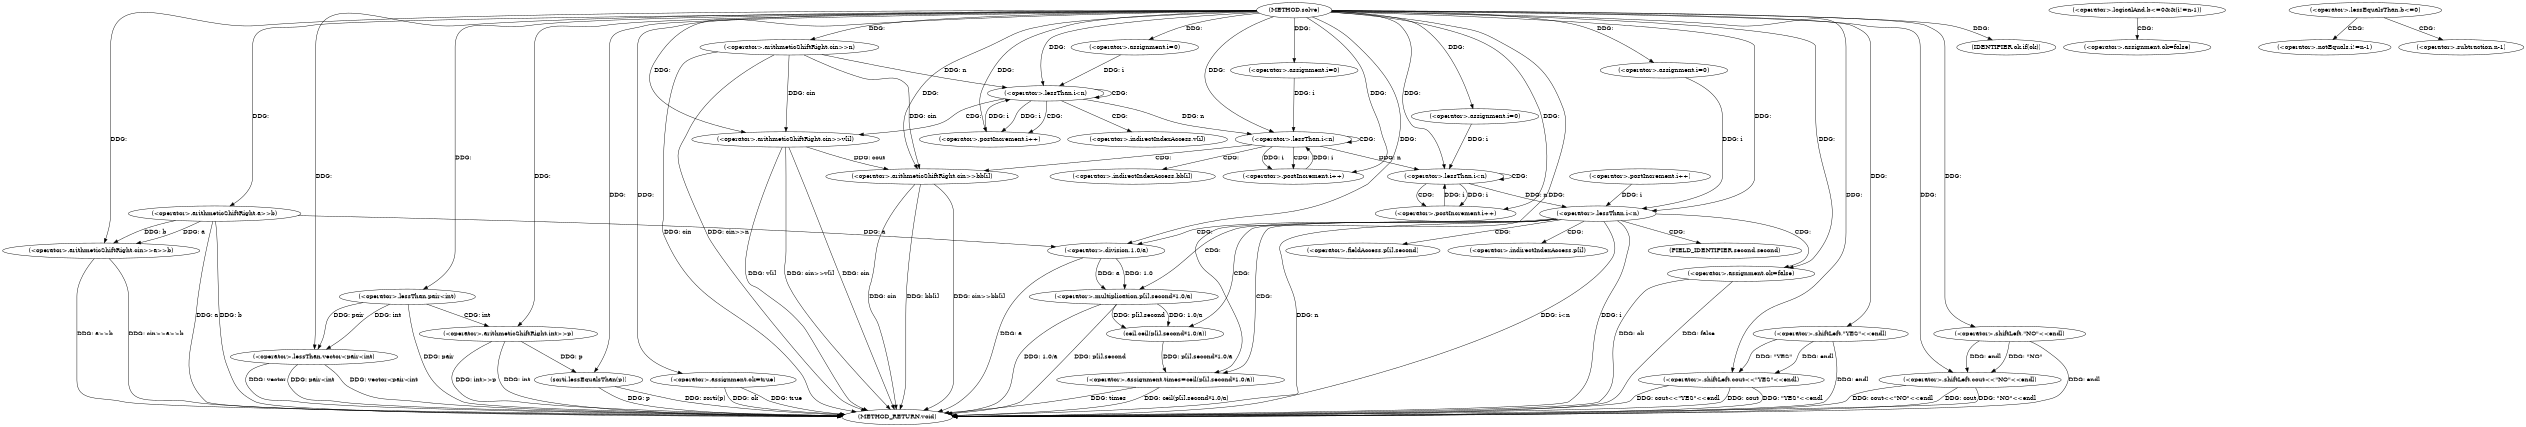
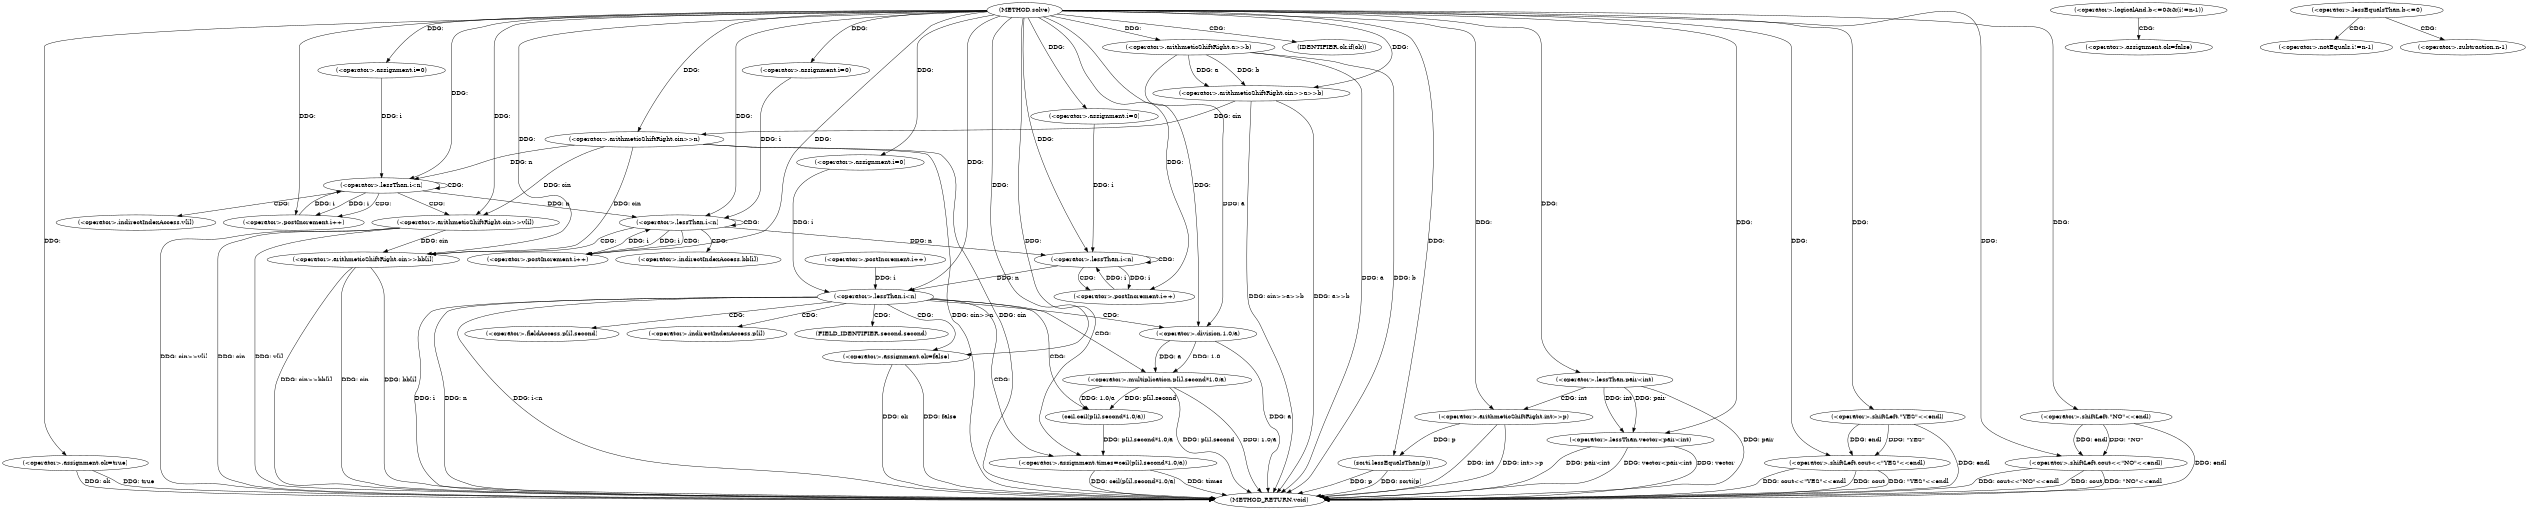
(1982, 29) -> (1218, 29)
none -> (972, 130)
(870, 158) -> (434, 241)
